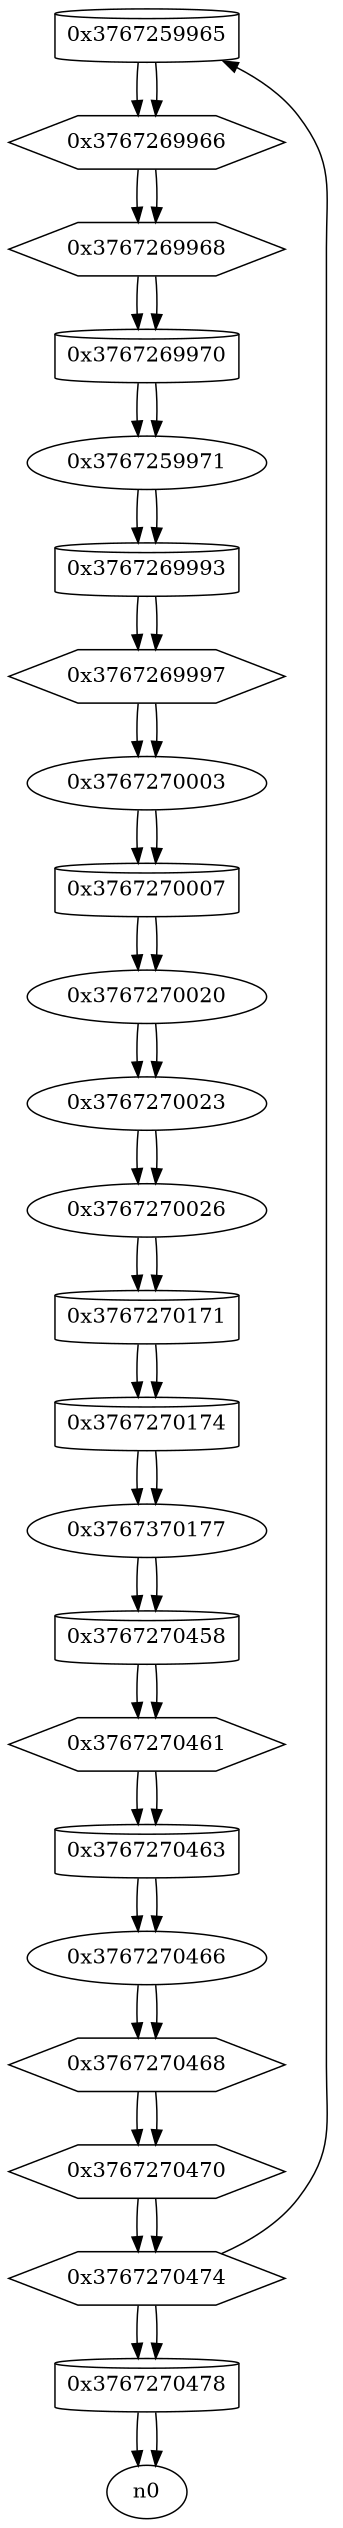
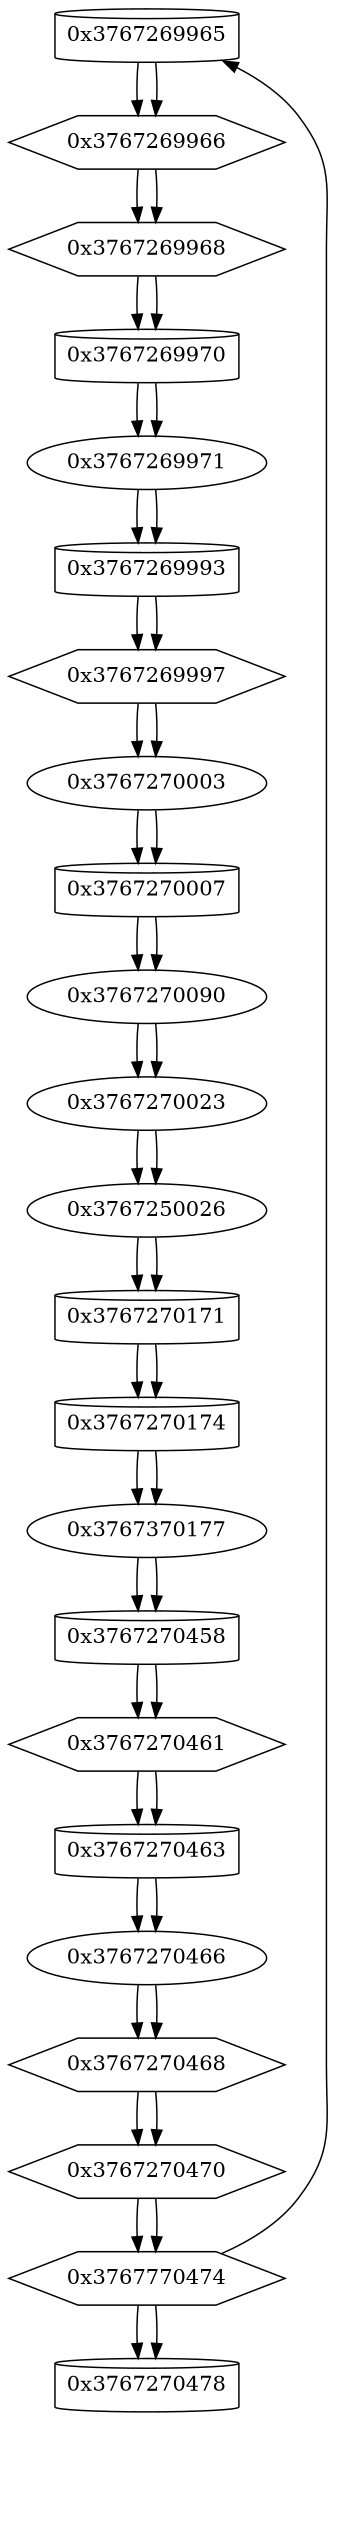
(147, 36) -> (147, 36)
(147, 463) -> (147, 463)
(147, 997) -> (147, 997)
(147, 1210) -> (147, 1210)
(147, 2278) -> (147, 2278)
(147, 2492) -> none
